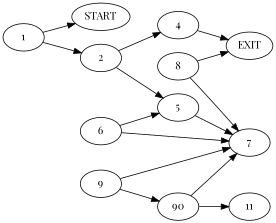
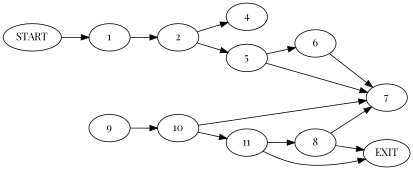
(55, 29) -> (71, 37)
(209, 34) -> (309, 165)
(136, 120) -> (277, 52)
none -> (277, 143)
(172, 164) -> none
(178, 207) -> (178, 128)
